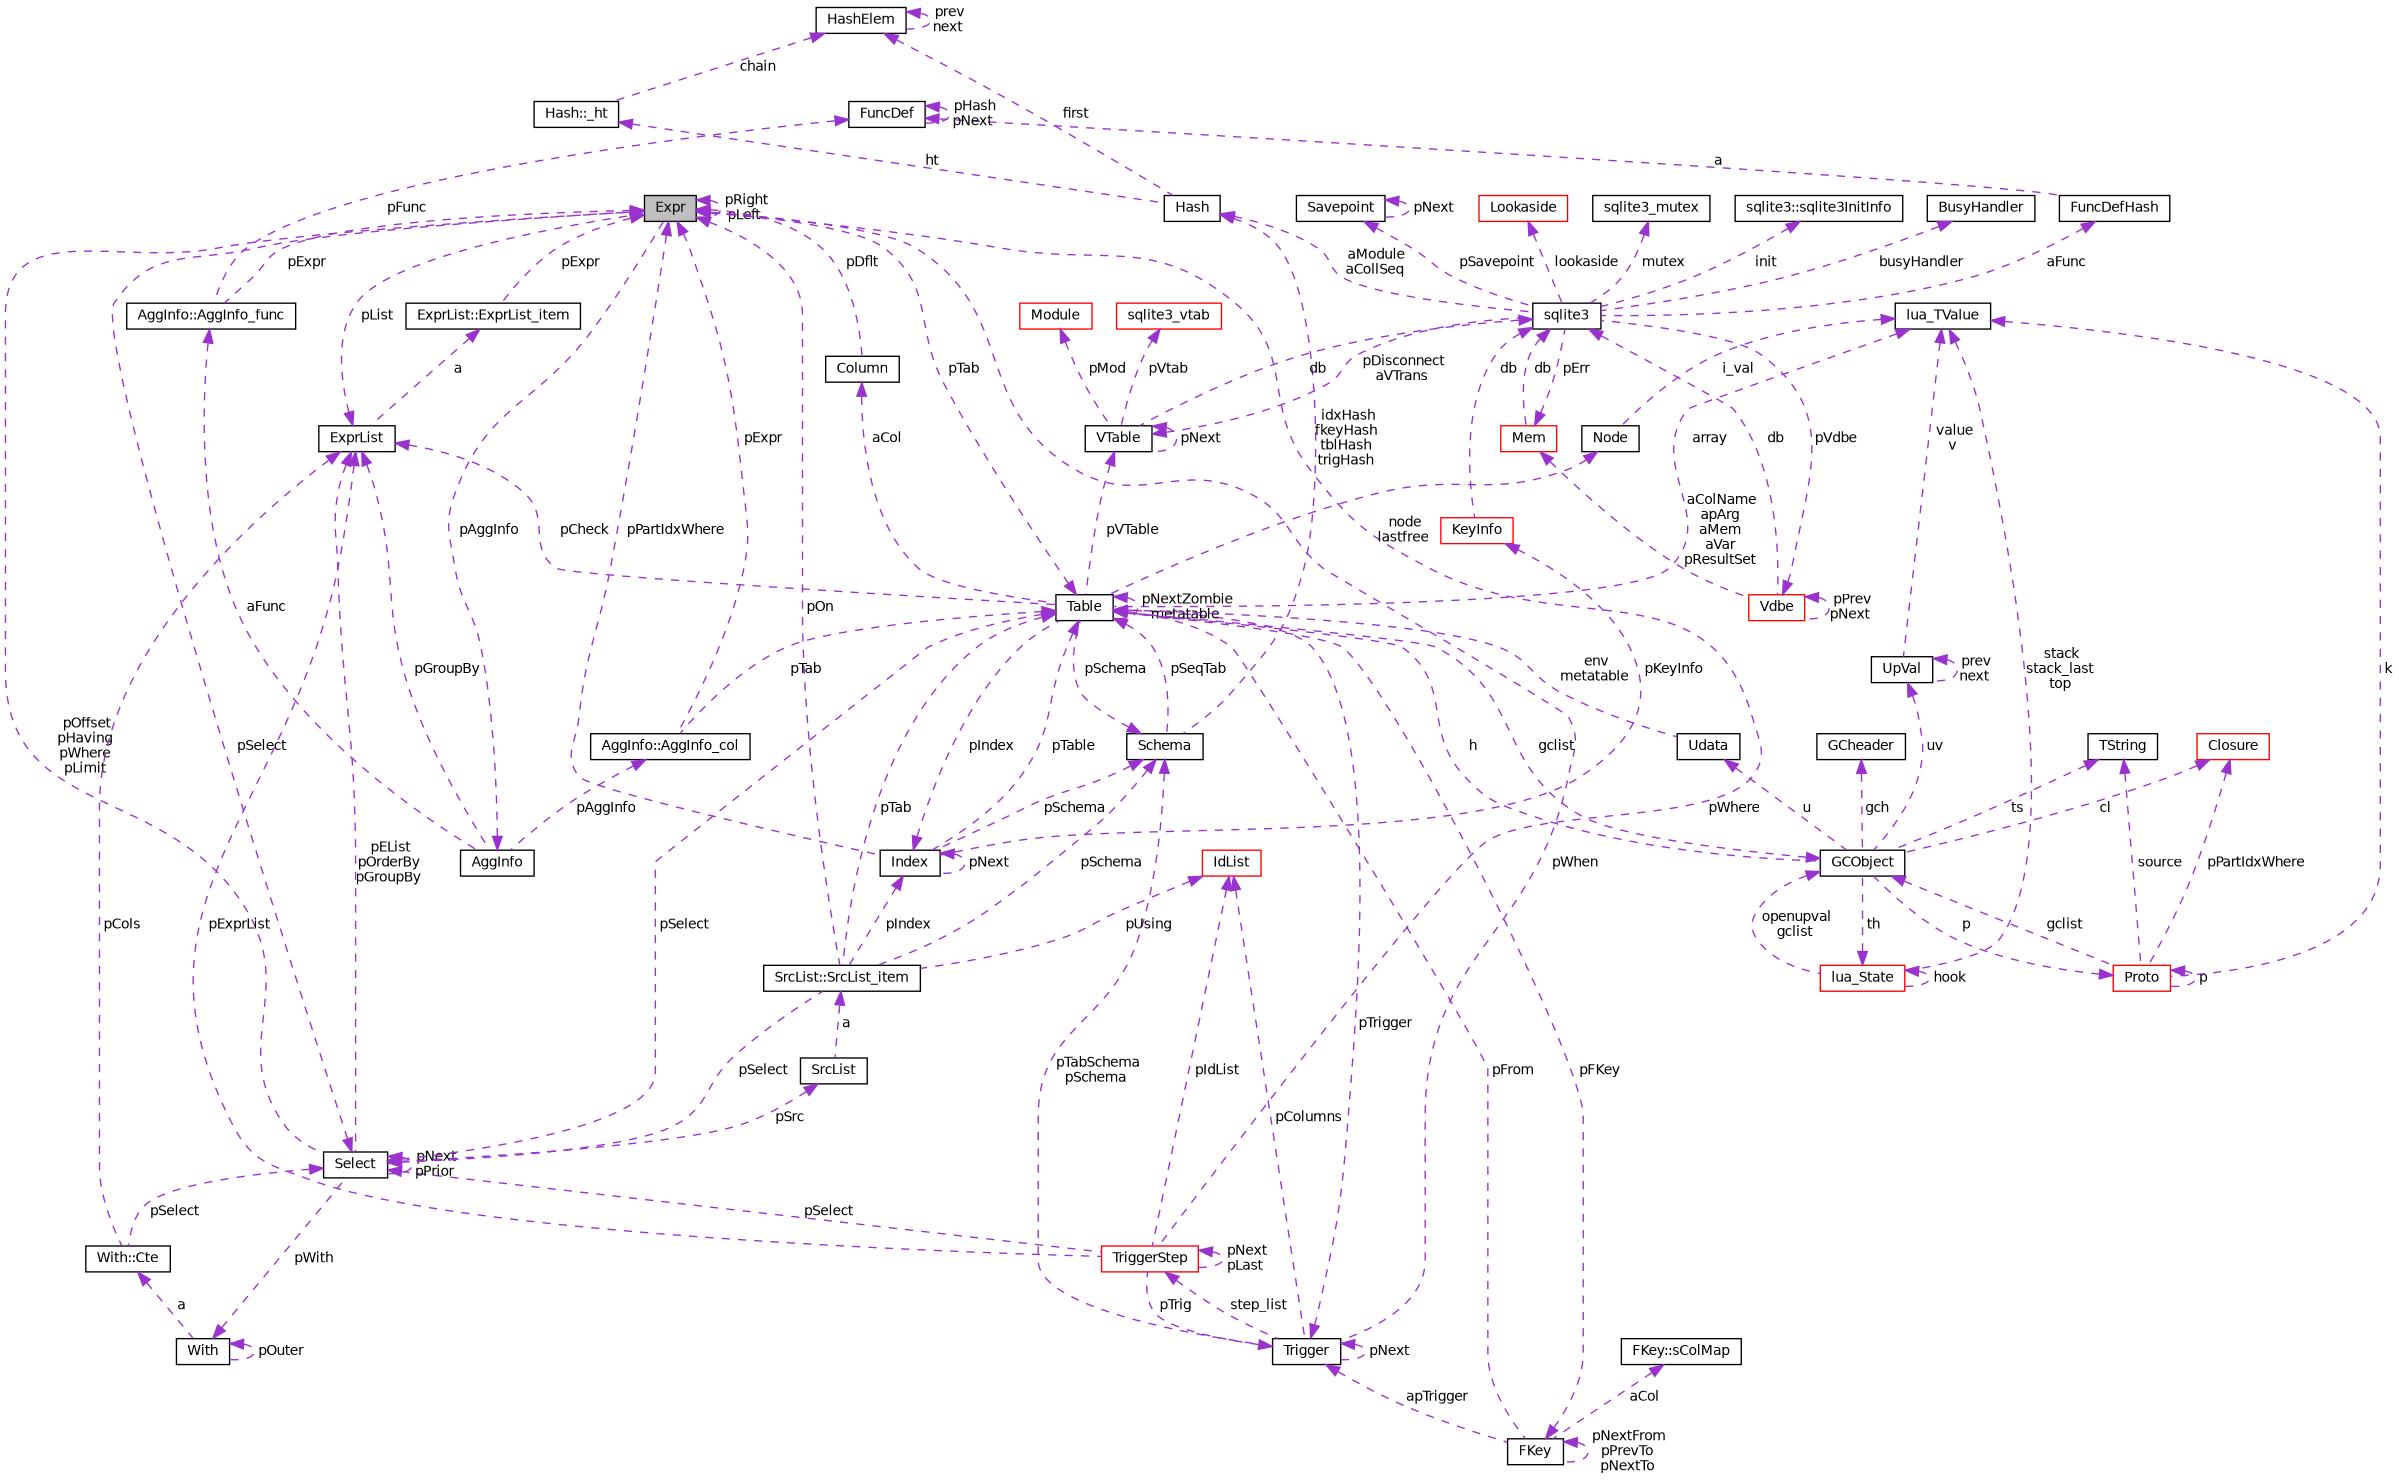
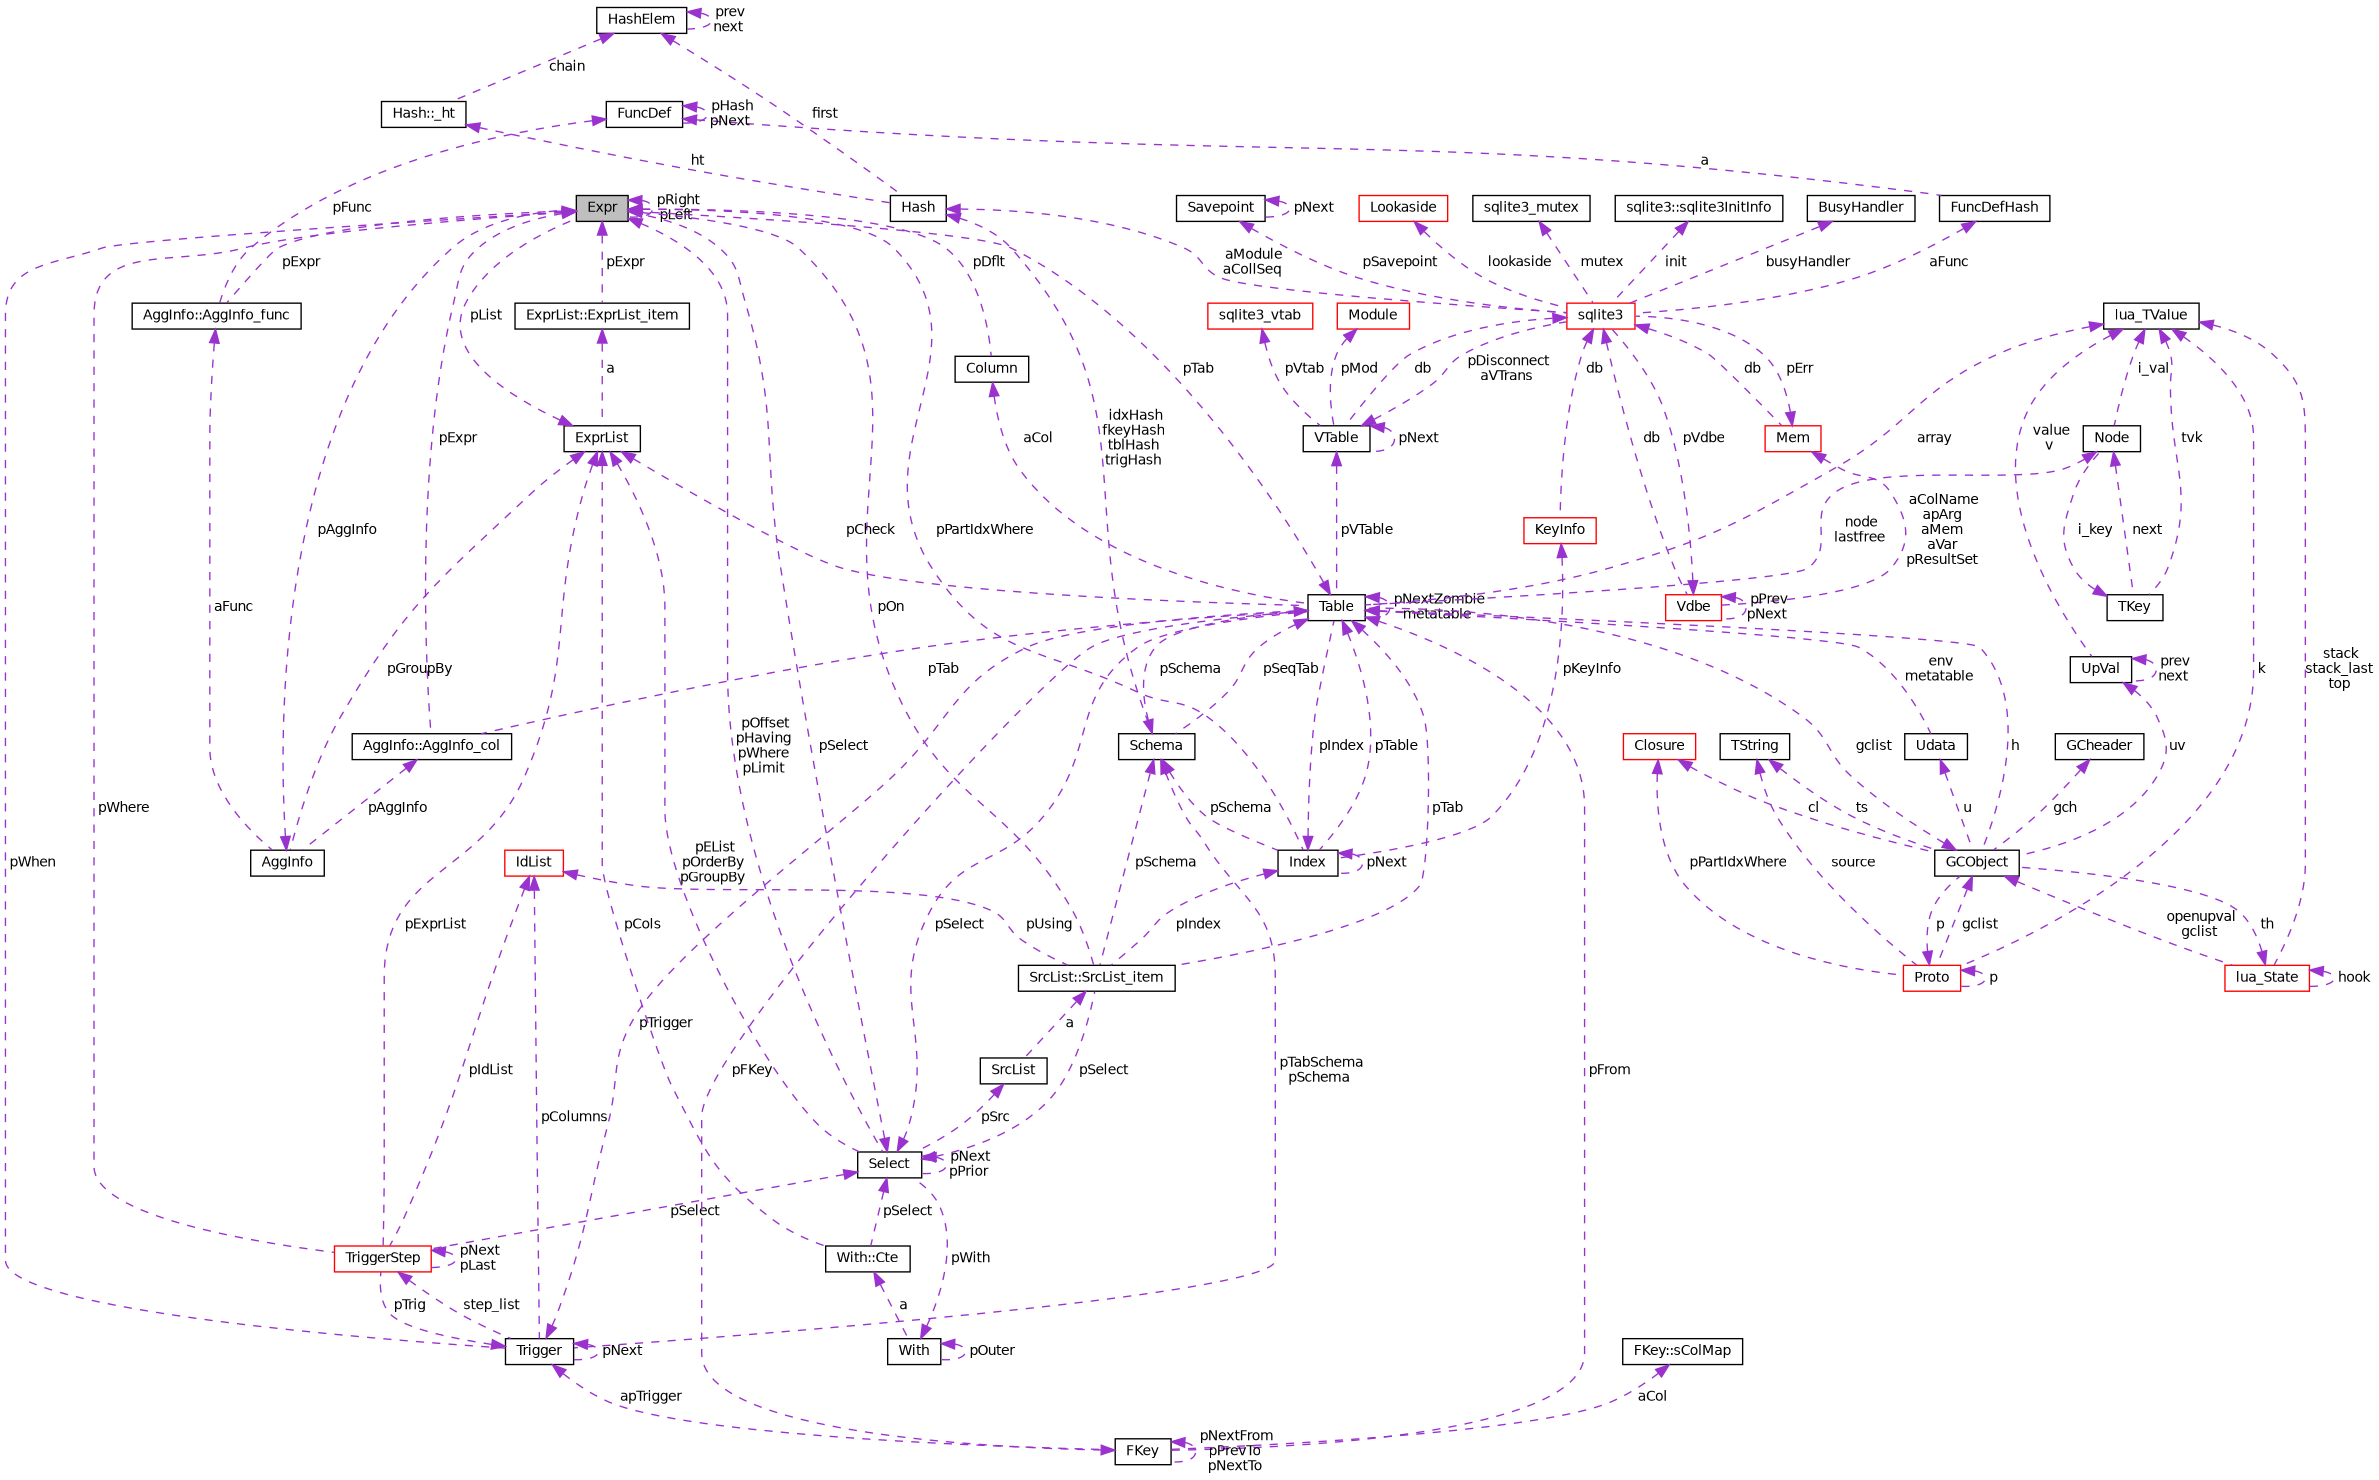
(1567, 316) -> (1601, 316)
none -> (2135, 608)
